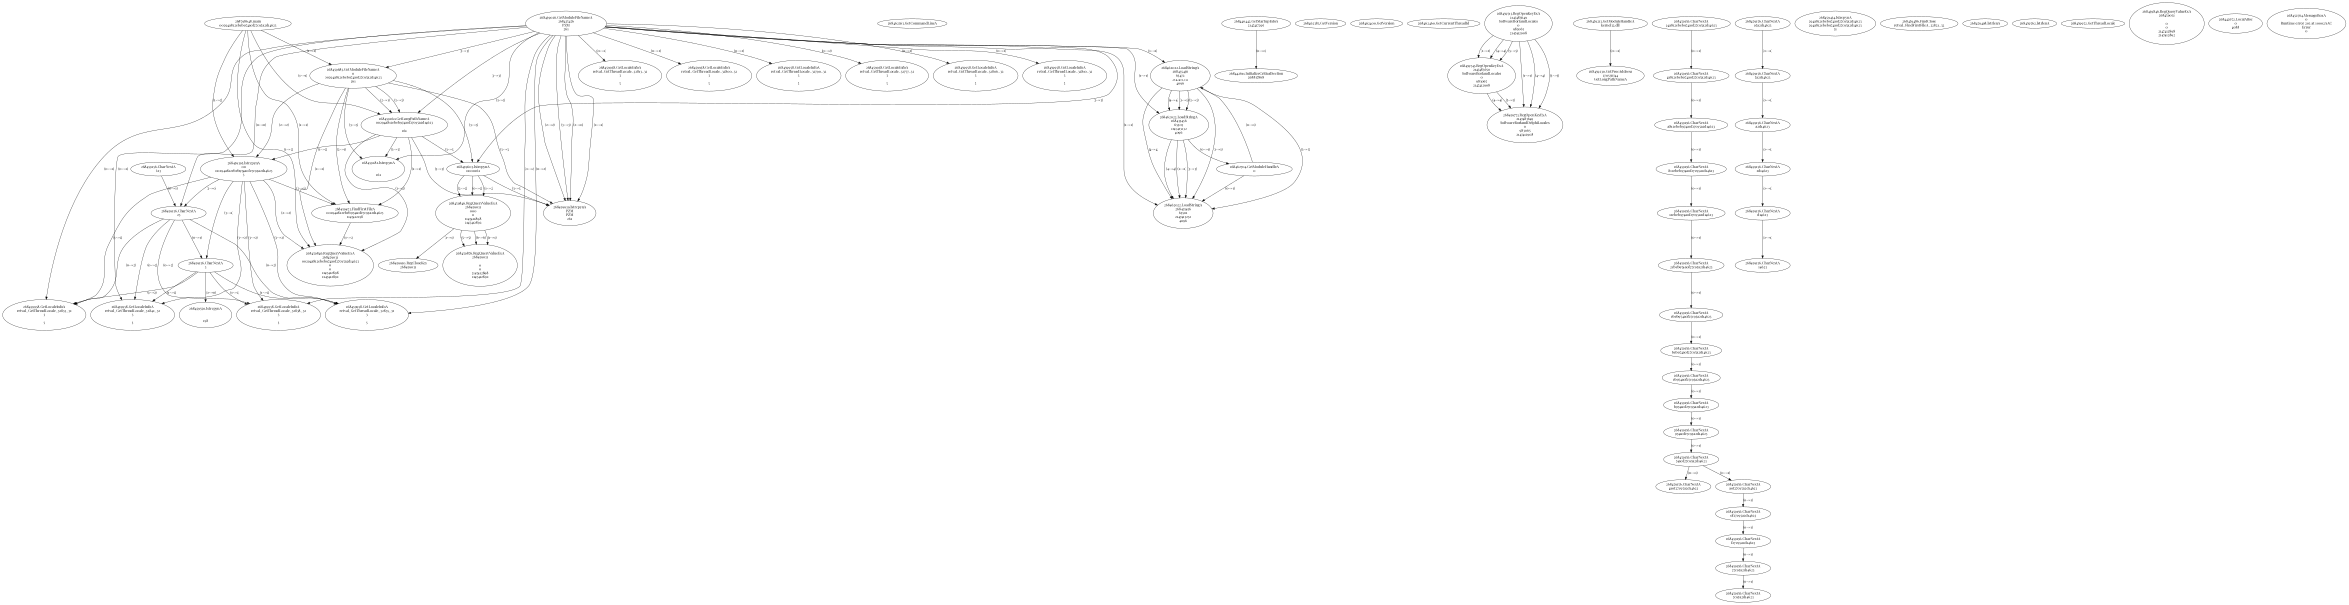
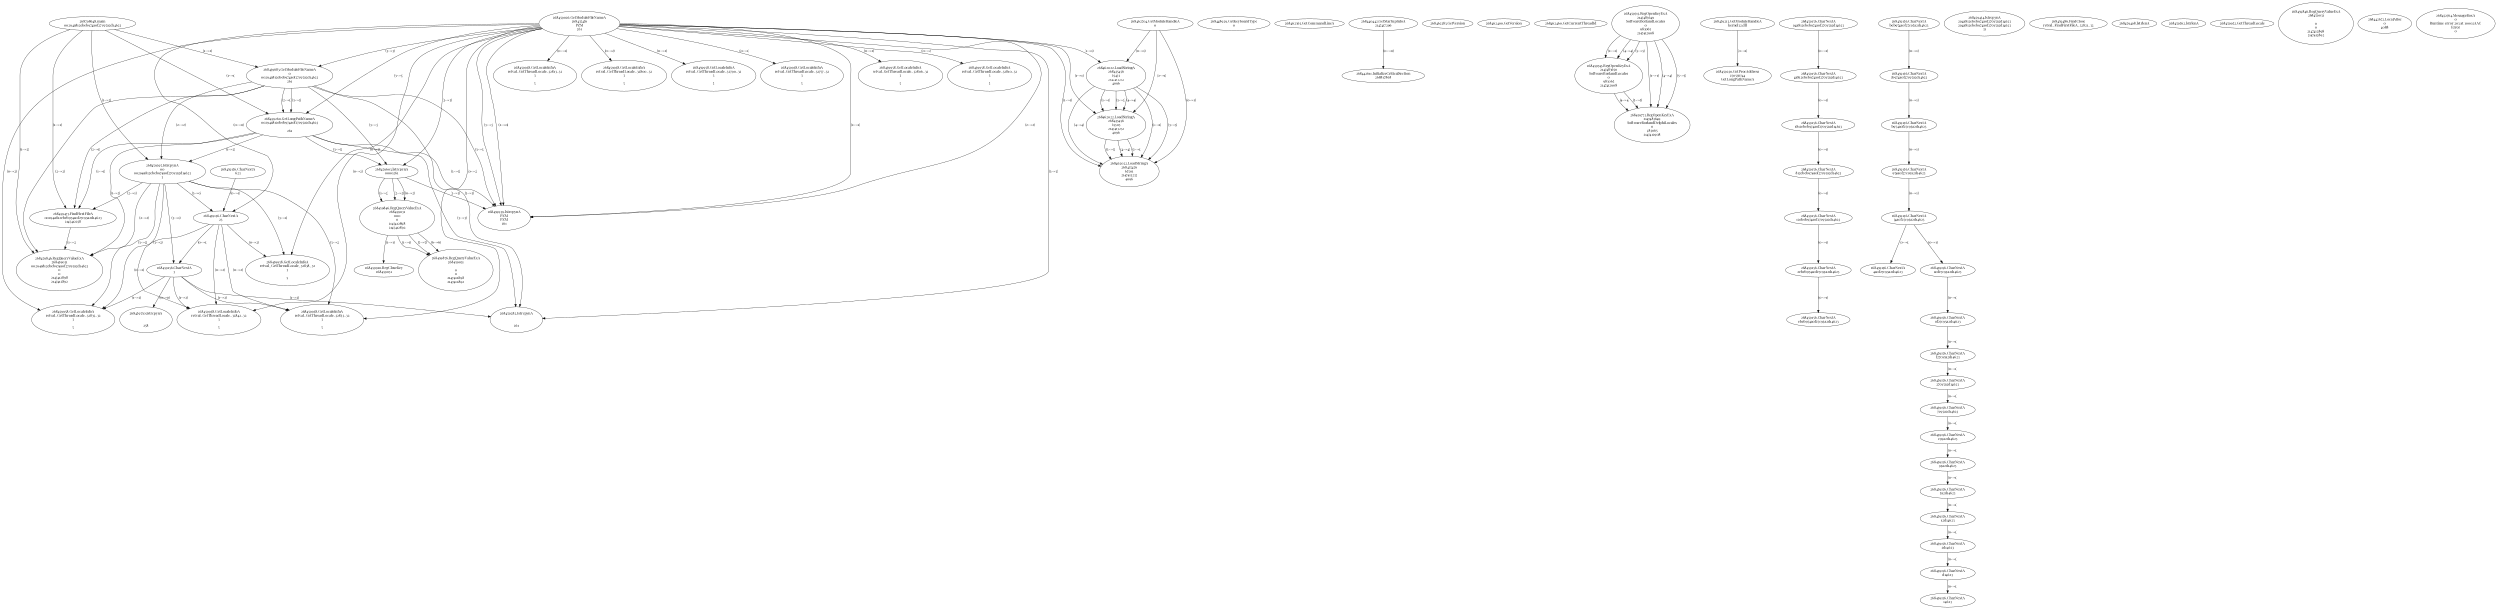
none -> (1234, 24)
(1205, 154) -> (1155, 73)
(223, 289) -> (333, 302)
(1691, 331) -> none
none -> (1948, 437)
